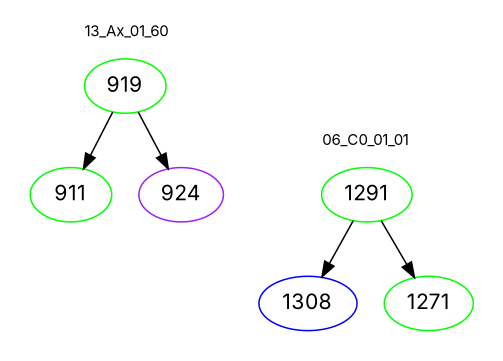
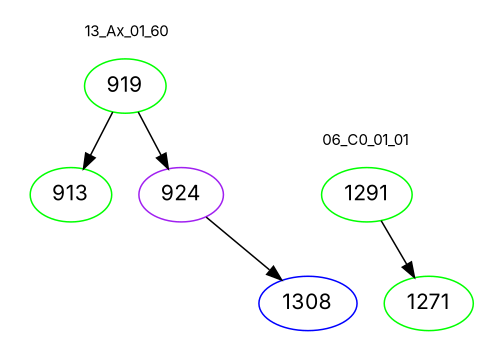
(71, 195) -> (71, 195)
(341, 242) -> (238, 244)
